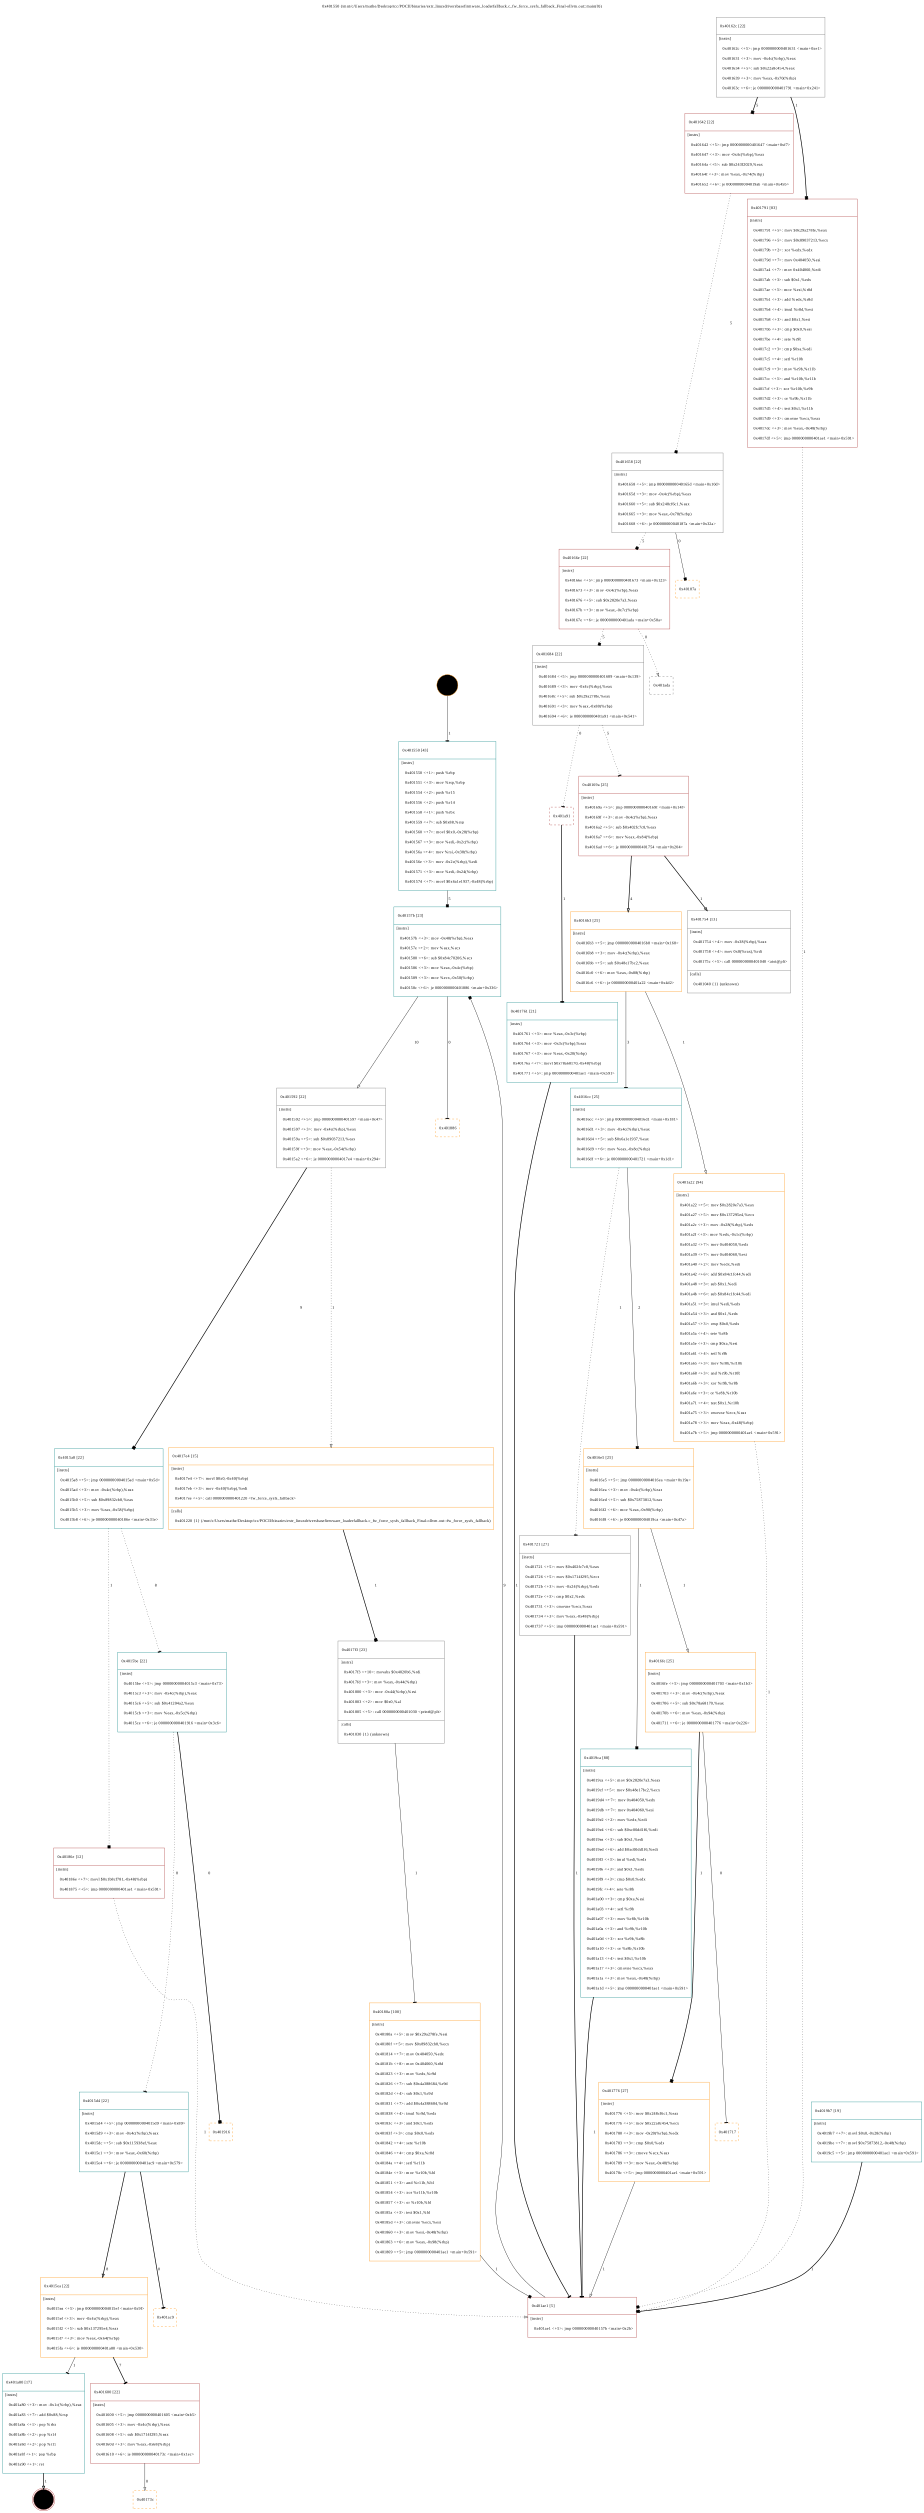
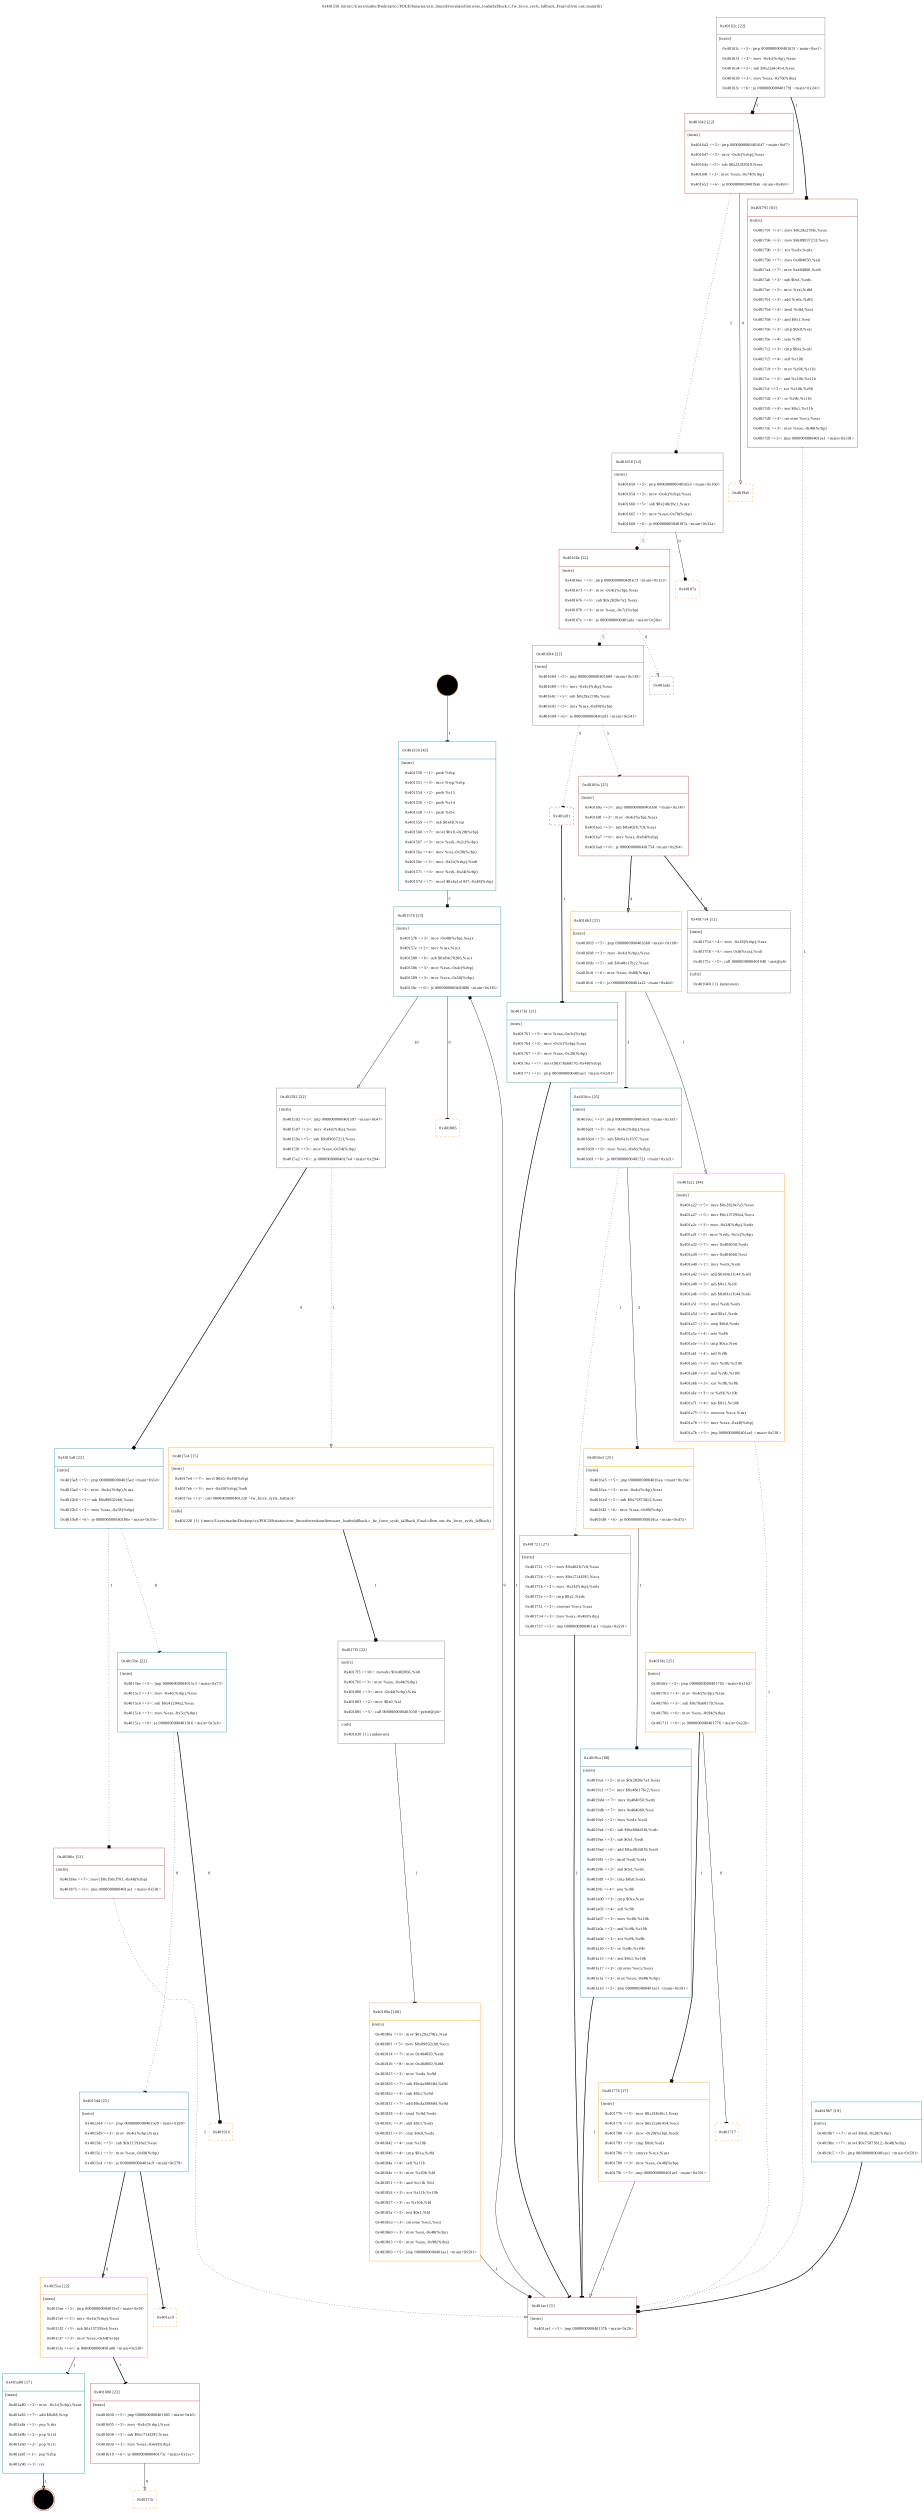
none -> (741, 493)
(669, 1589) -> none
